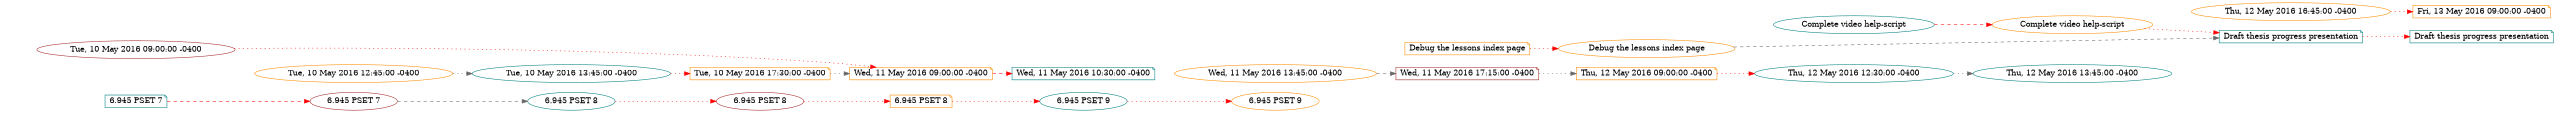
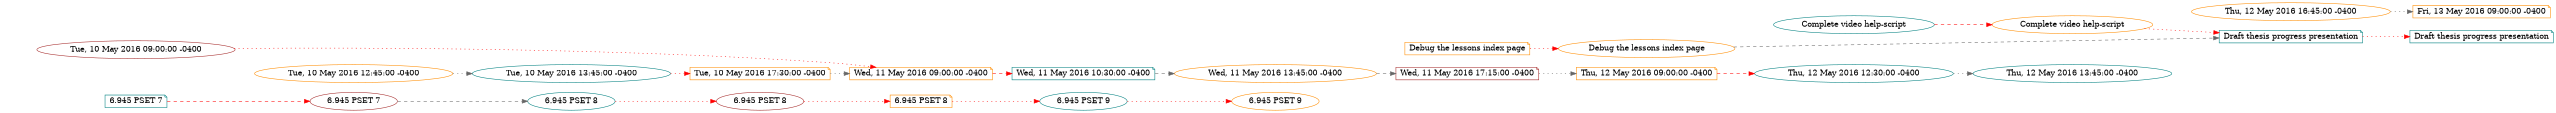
(2399, 12) -> (2399, 12)
none -> (1162, 74)
(1733, 74) -> (1733, 74)
